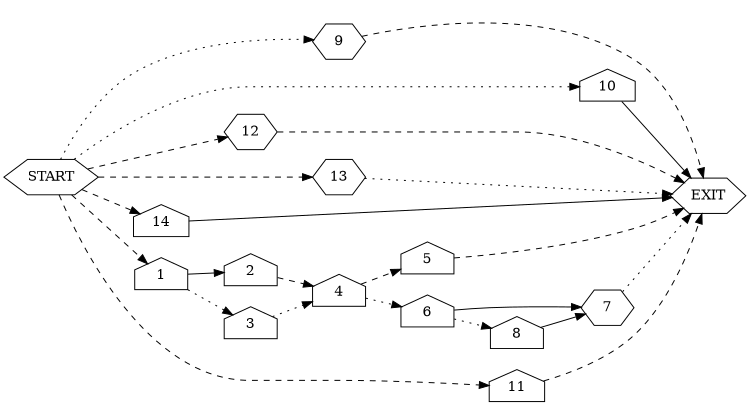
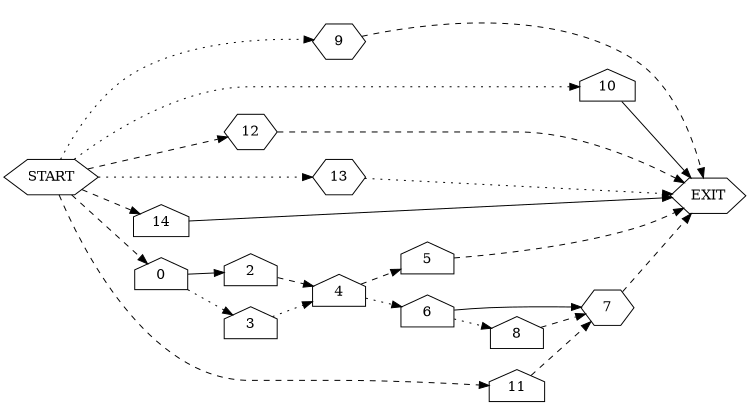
(200, 177) -> (200, 177)
(654, 256) -> (654, 256)
(161, 275) -> (161, 275)
(558, 322) -> (558, 322)
(644, 325) -> (557, 352)
